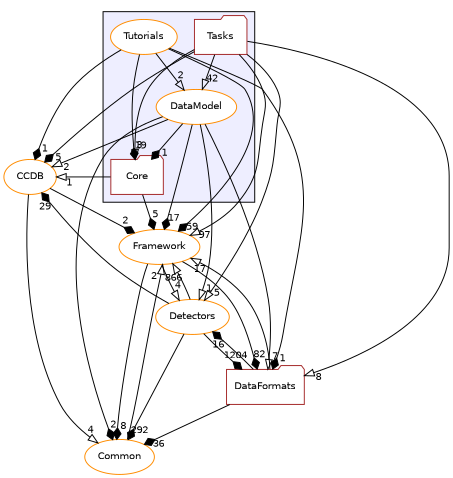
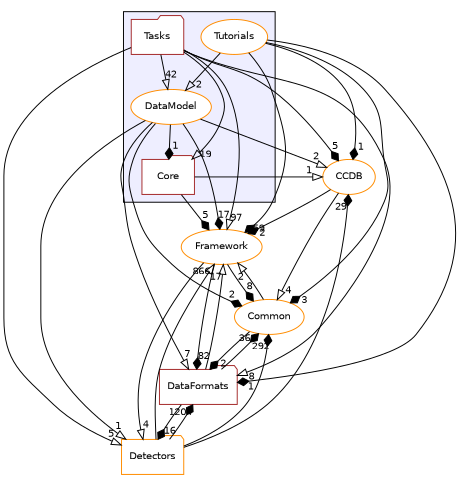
(132, 101) -> (382, 144)
(192, 317) -> (153, 457)
none -> (234, 346)
